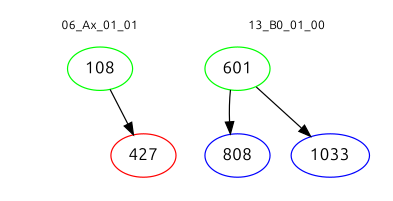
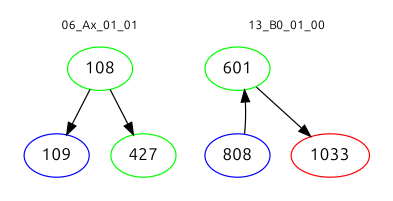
(229, 106) -> (246, 118)
none -> (57, 156)
(143, 156) -> (143, 156)
(330, 156) -> (330, 156)
